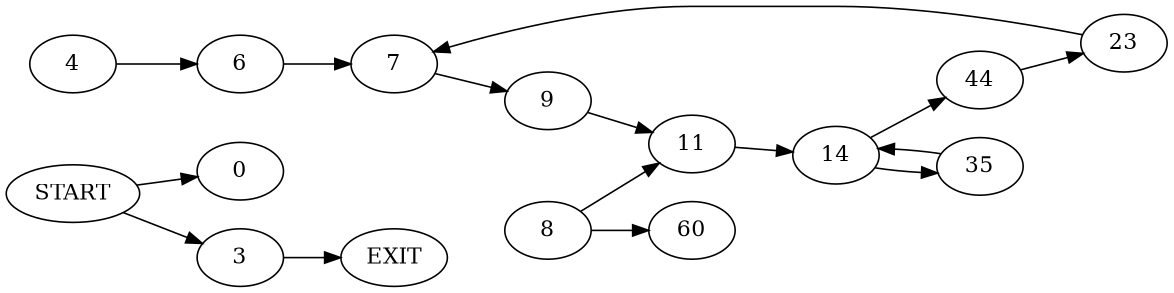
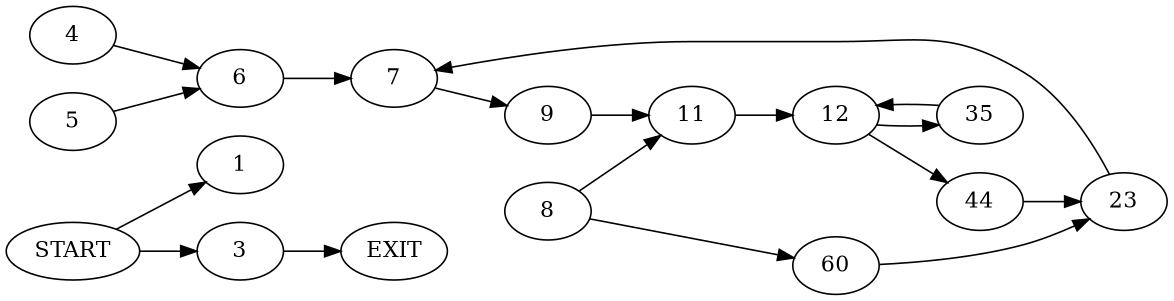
none -> (73, 122)
(836, 155) -> (836, 115)
(240, 171) -> (240, 165)
none -> (979, 254)
